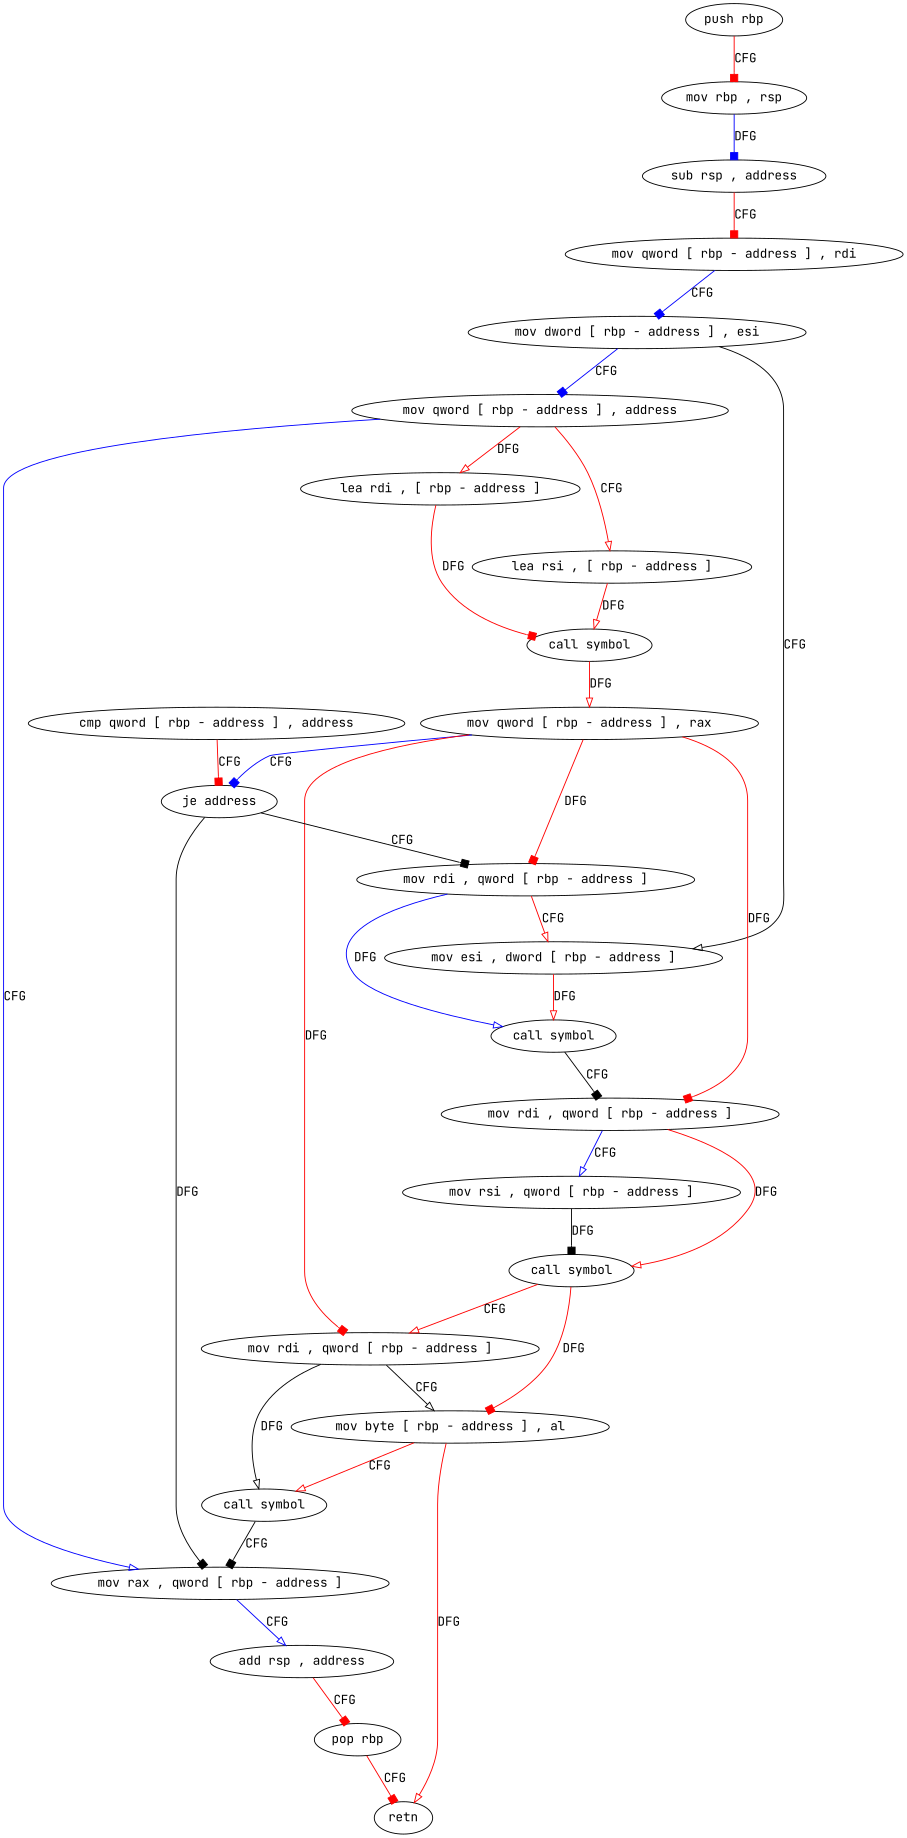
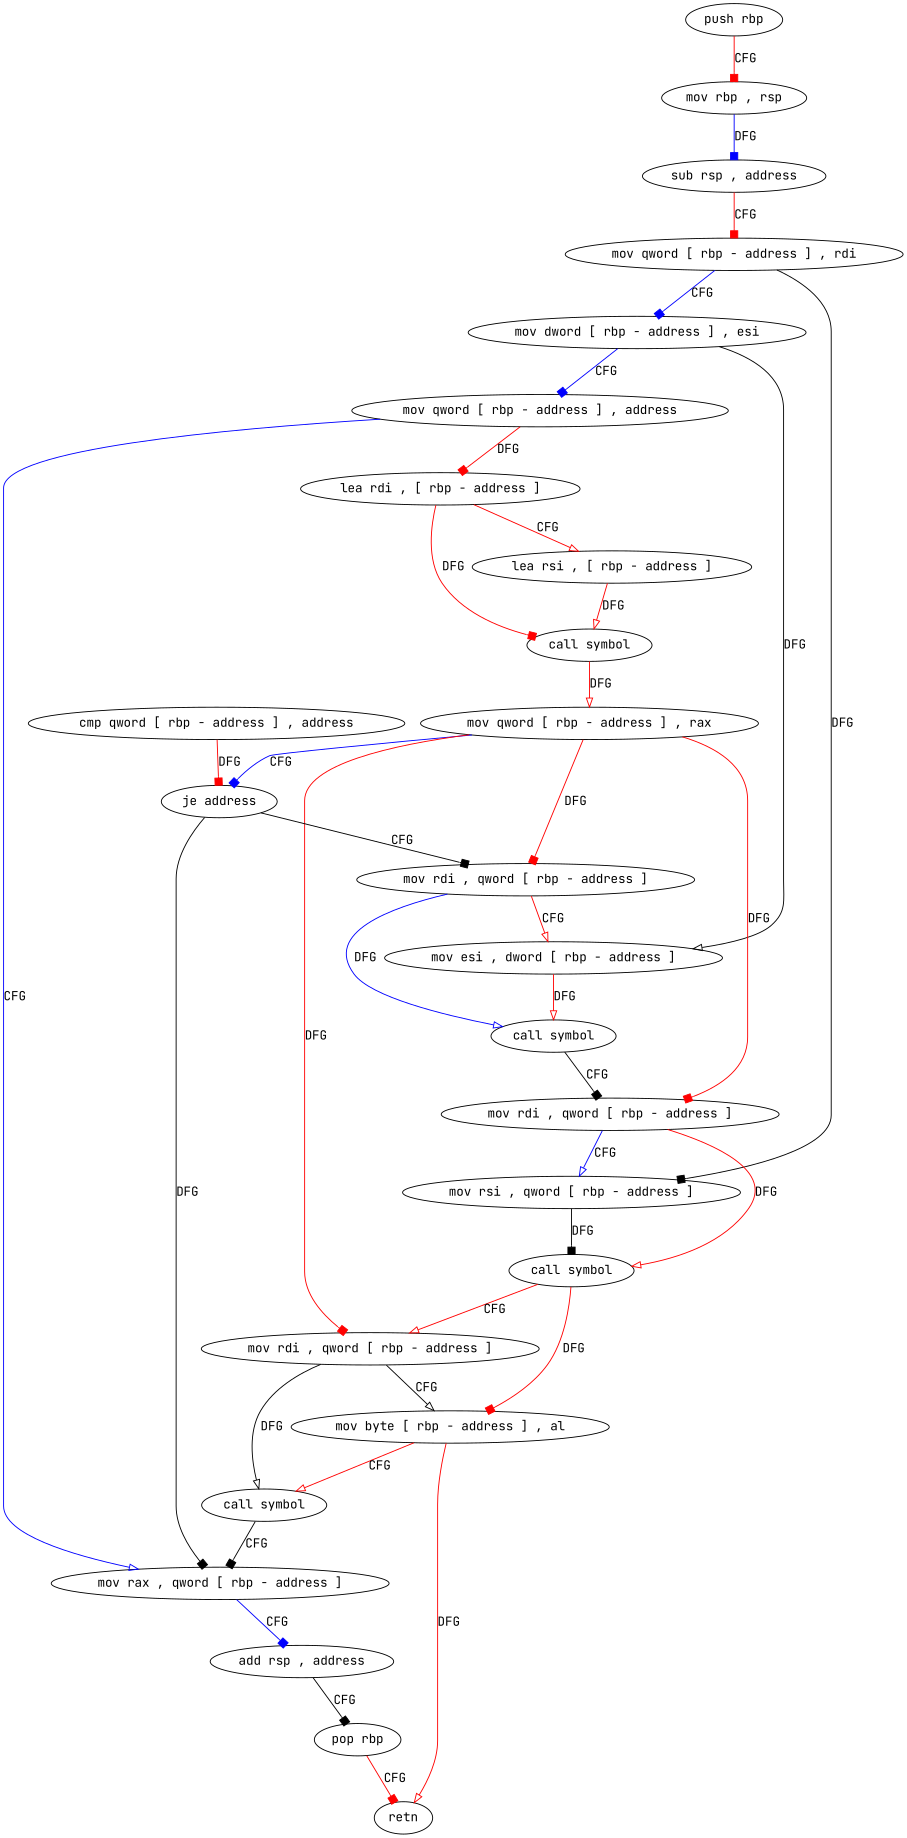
(494, 447) -> (494, 447)
(591, 480) -> (522, 526)
(795, 645) -> (795, 645)
(230, 762) -> (230, 762)
none -> (831, 763)
(258, 1619) -> (258, 1619)
(327, 1697) -> (327, 1697)
